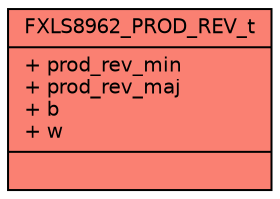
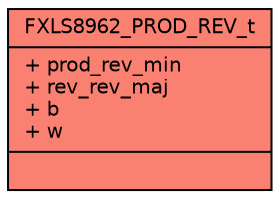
(104, 87) -> (98, 87)
